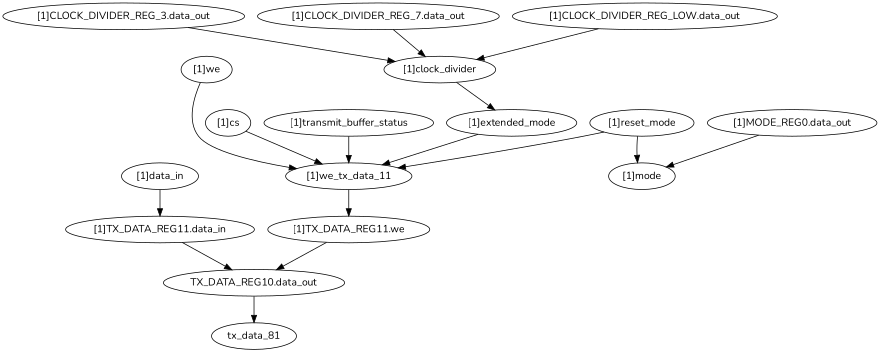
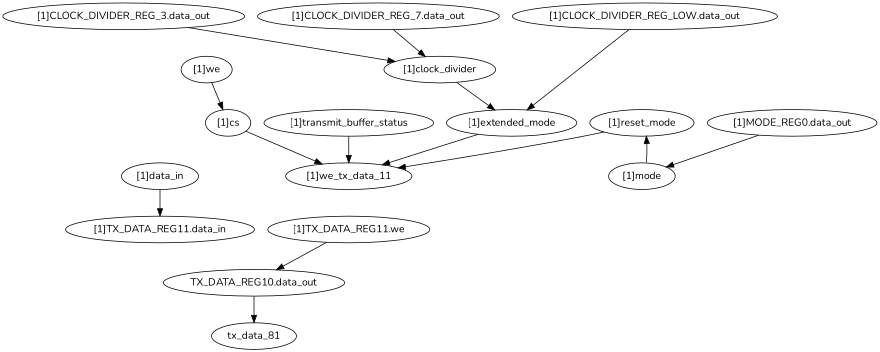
(541, 43) -> (581, 67)
(637, 146) -> (647, 153)
(215, 148) -> (216, 93)
(349, 199) -> none
(204, 254) -> none
